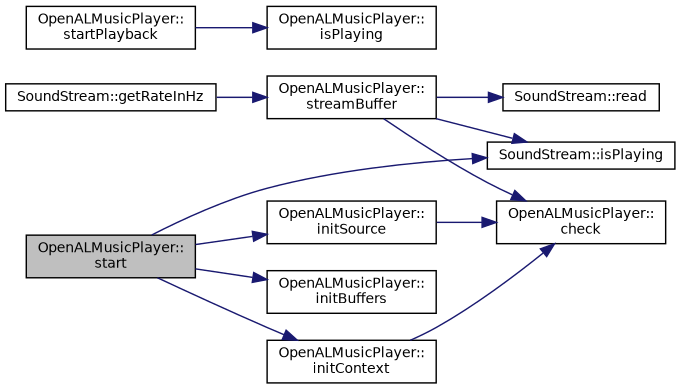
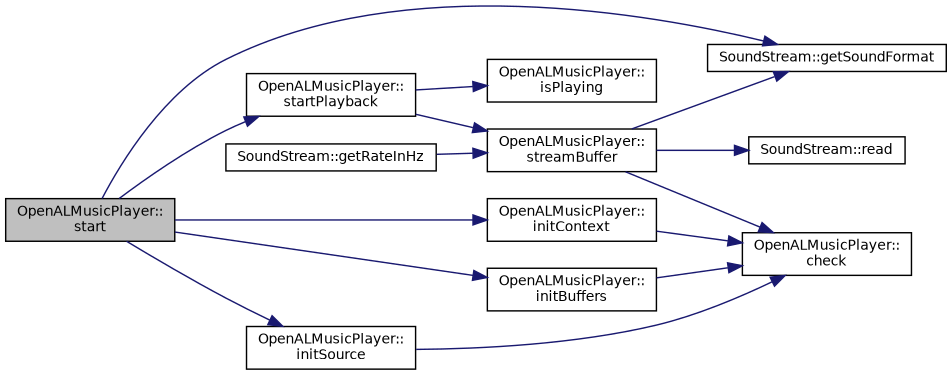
none -> (444, 121)
none -> (180, 156)
(581, 156) -> (827, 58)
none -> (692, 273)
